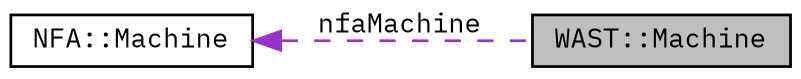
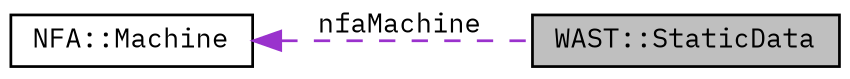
(662, 41) -> (686, 41)
